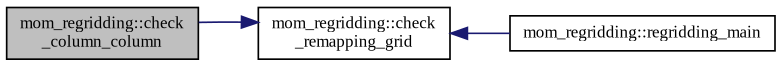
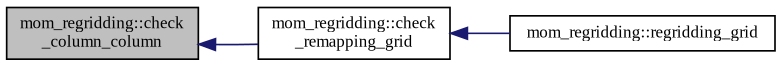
(220, 22) -> (237, 45)
(642, 33) -> (642, 33)
